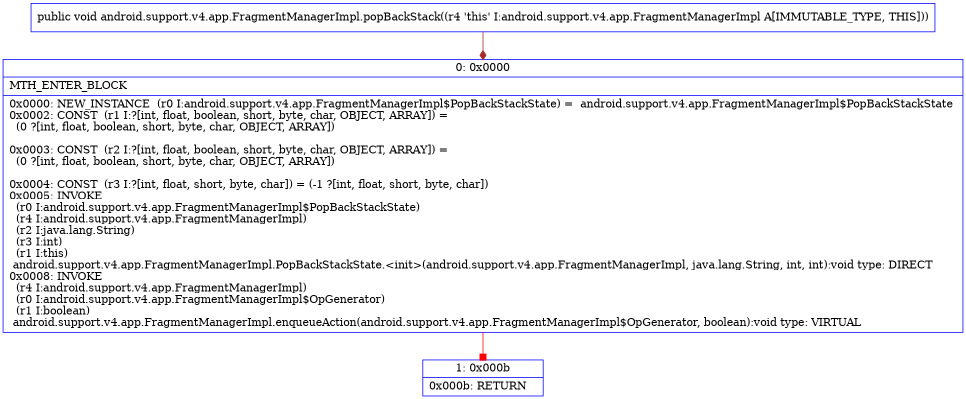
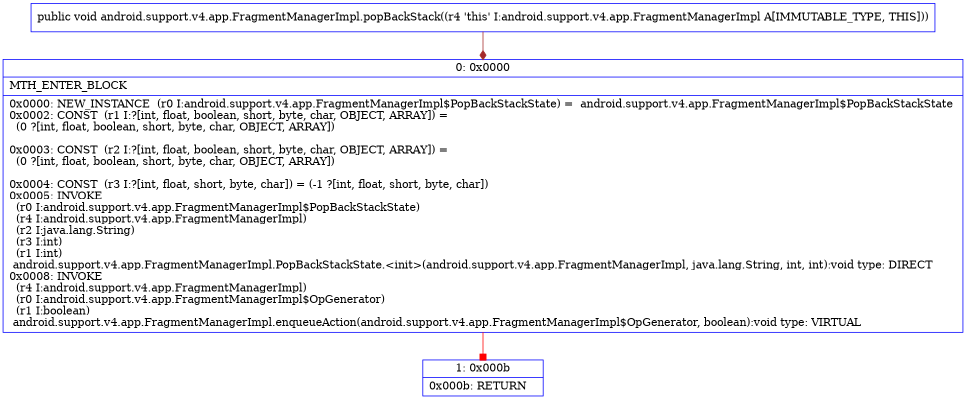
(39, 254) -> (36, 254)
